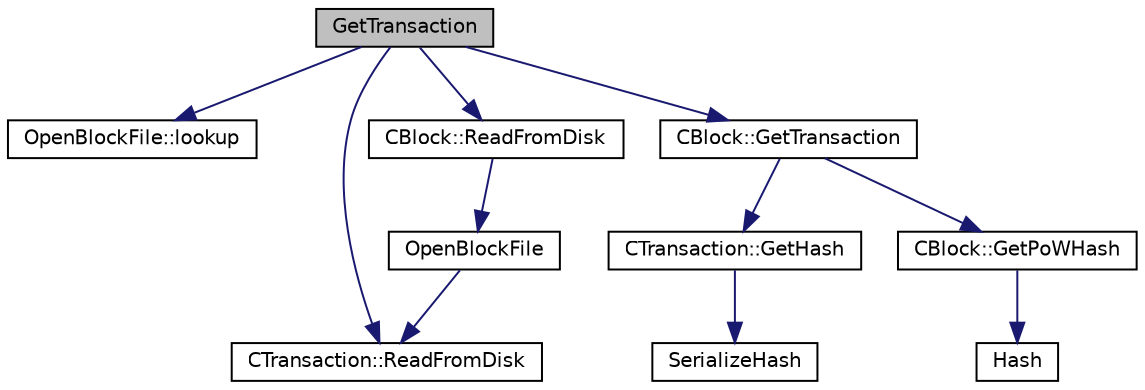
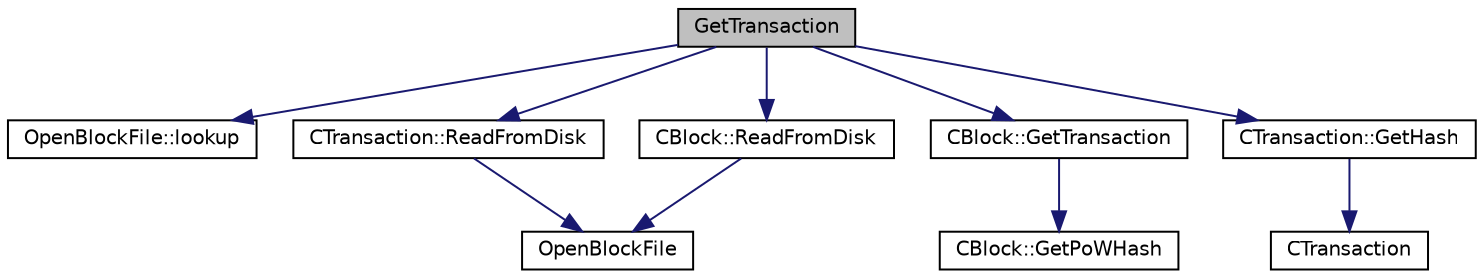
(766, 186) -> (1046, 81)
(437, 299) -> (520, 189)
(735, 362) -> (1349, 251)
(1017, 362) -> none
